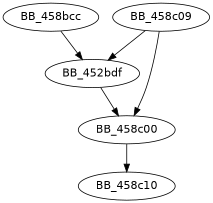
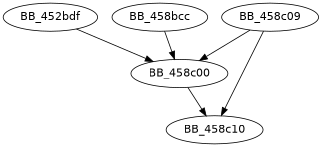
(69, 42) -> (168, 42)
(130, 43) -> (244, 70)
